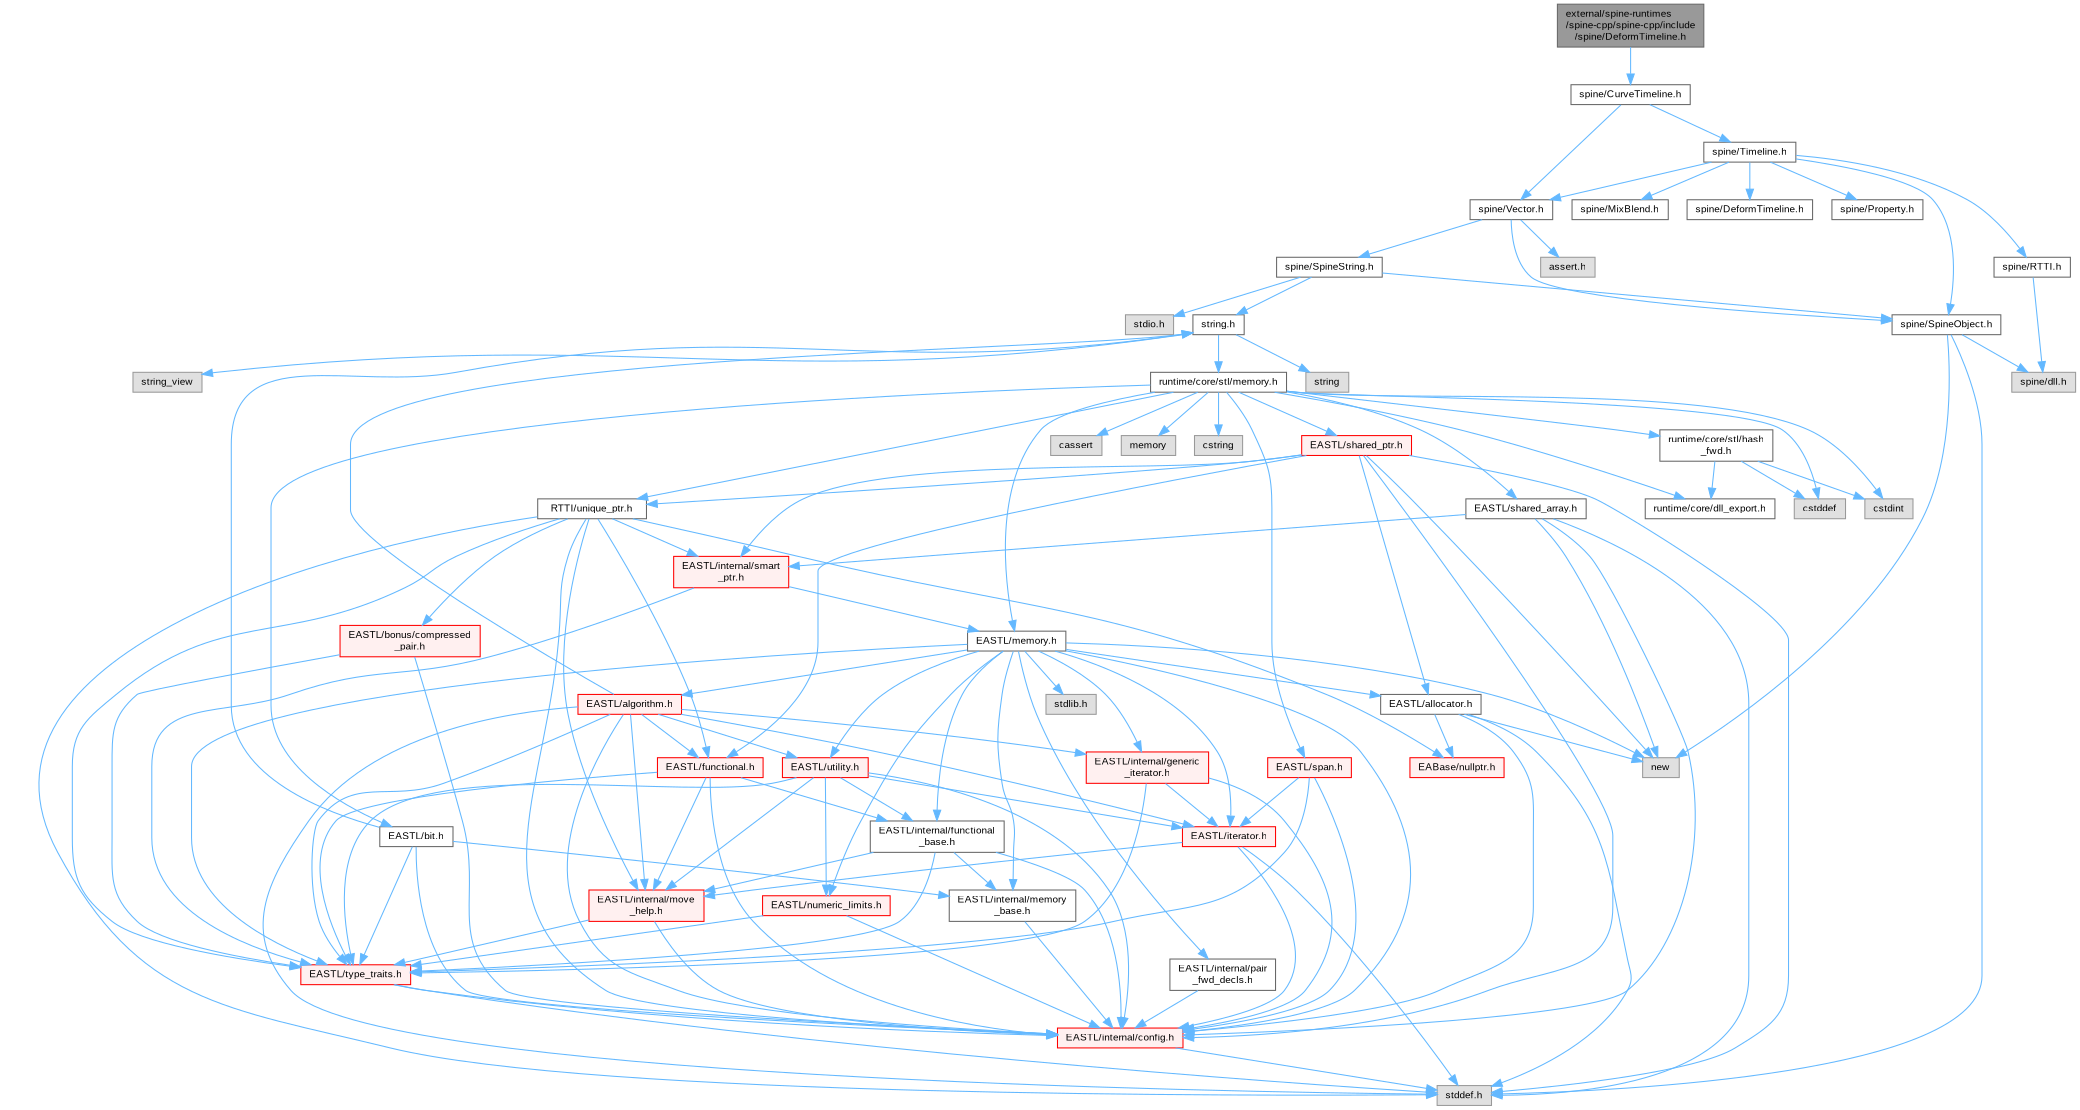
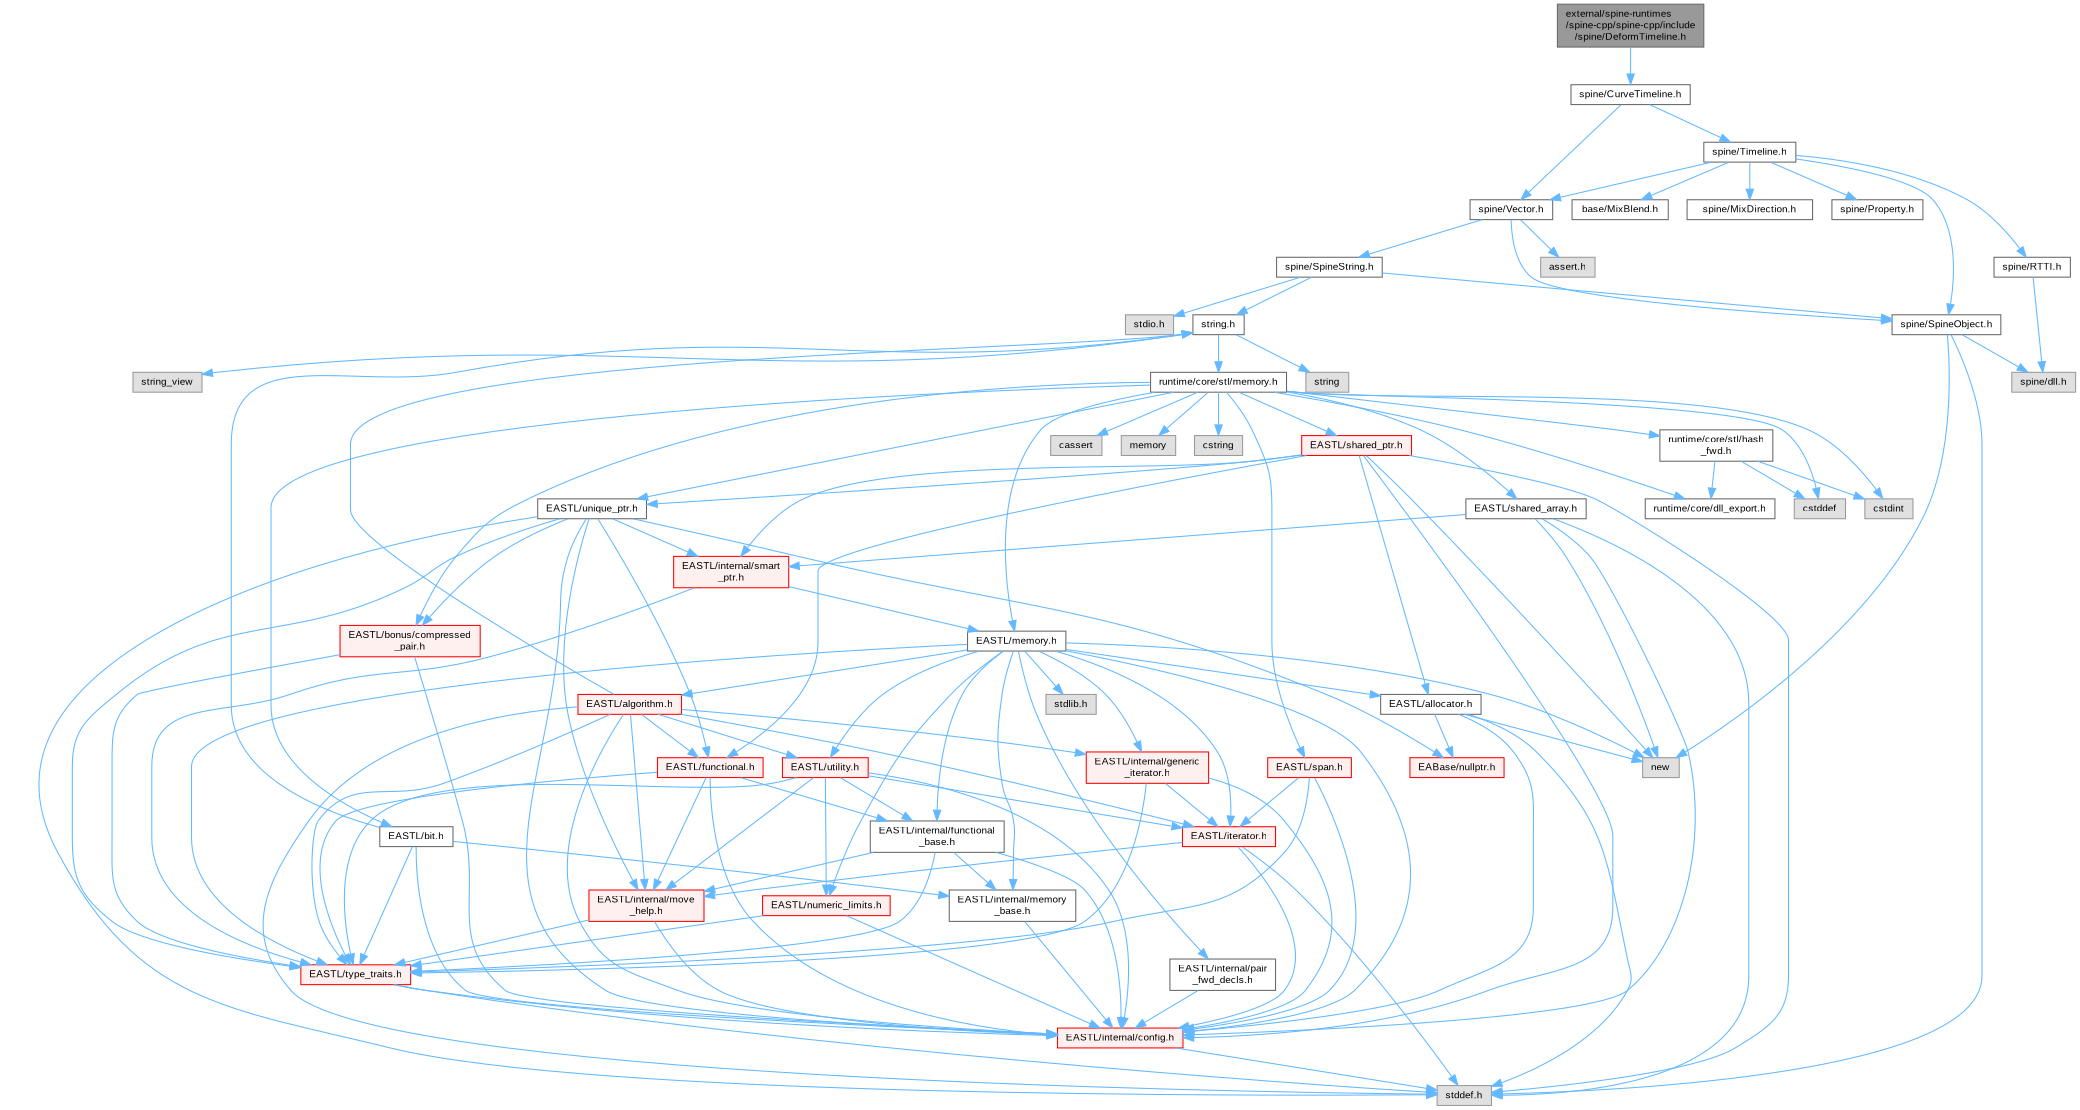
(1620, 210) -> (1620, 210)
(1750, 210) -> (1750, 210)
none -> (753, 425)
(592, 509) -> (592, 509)
